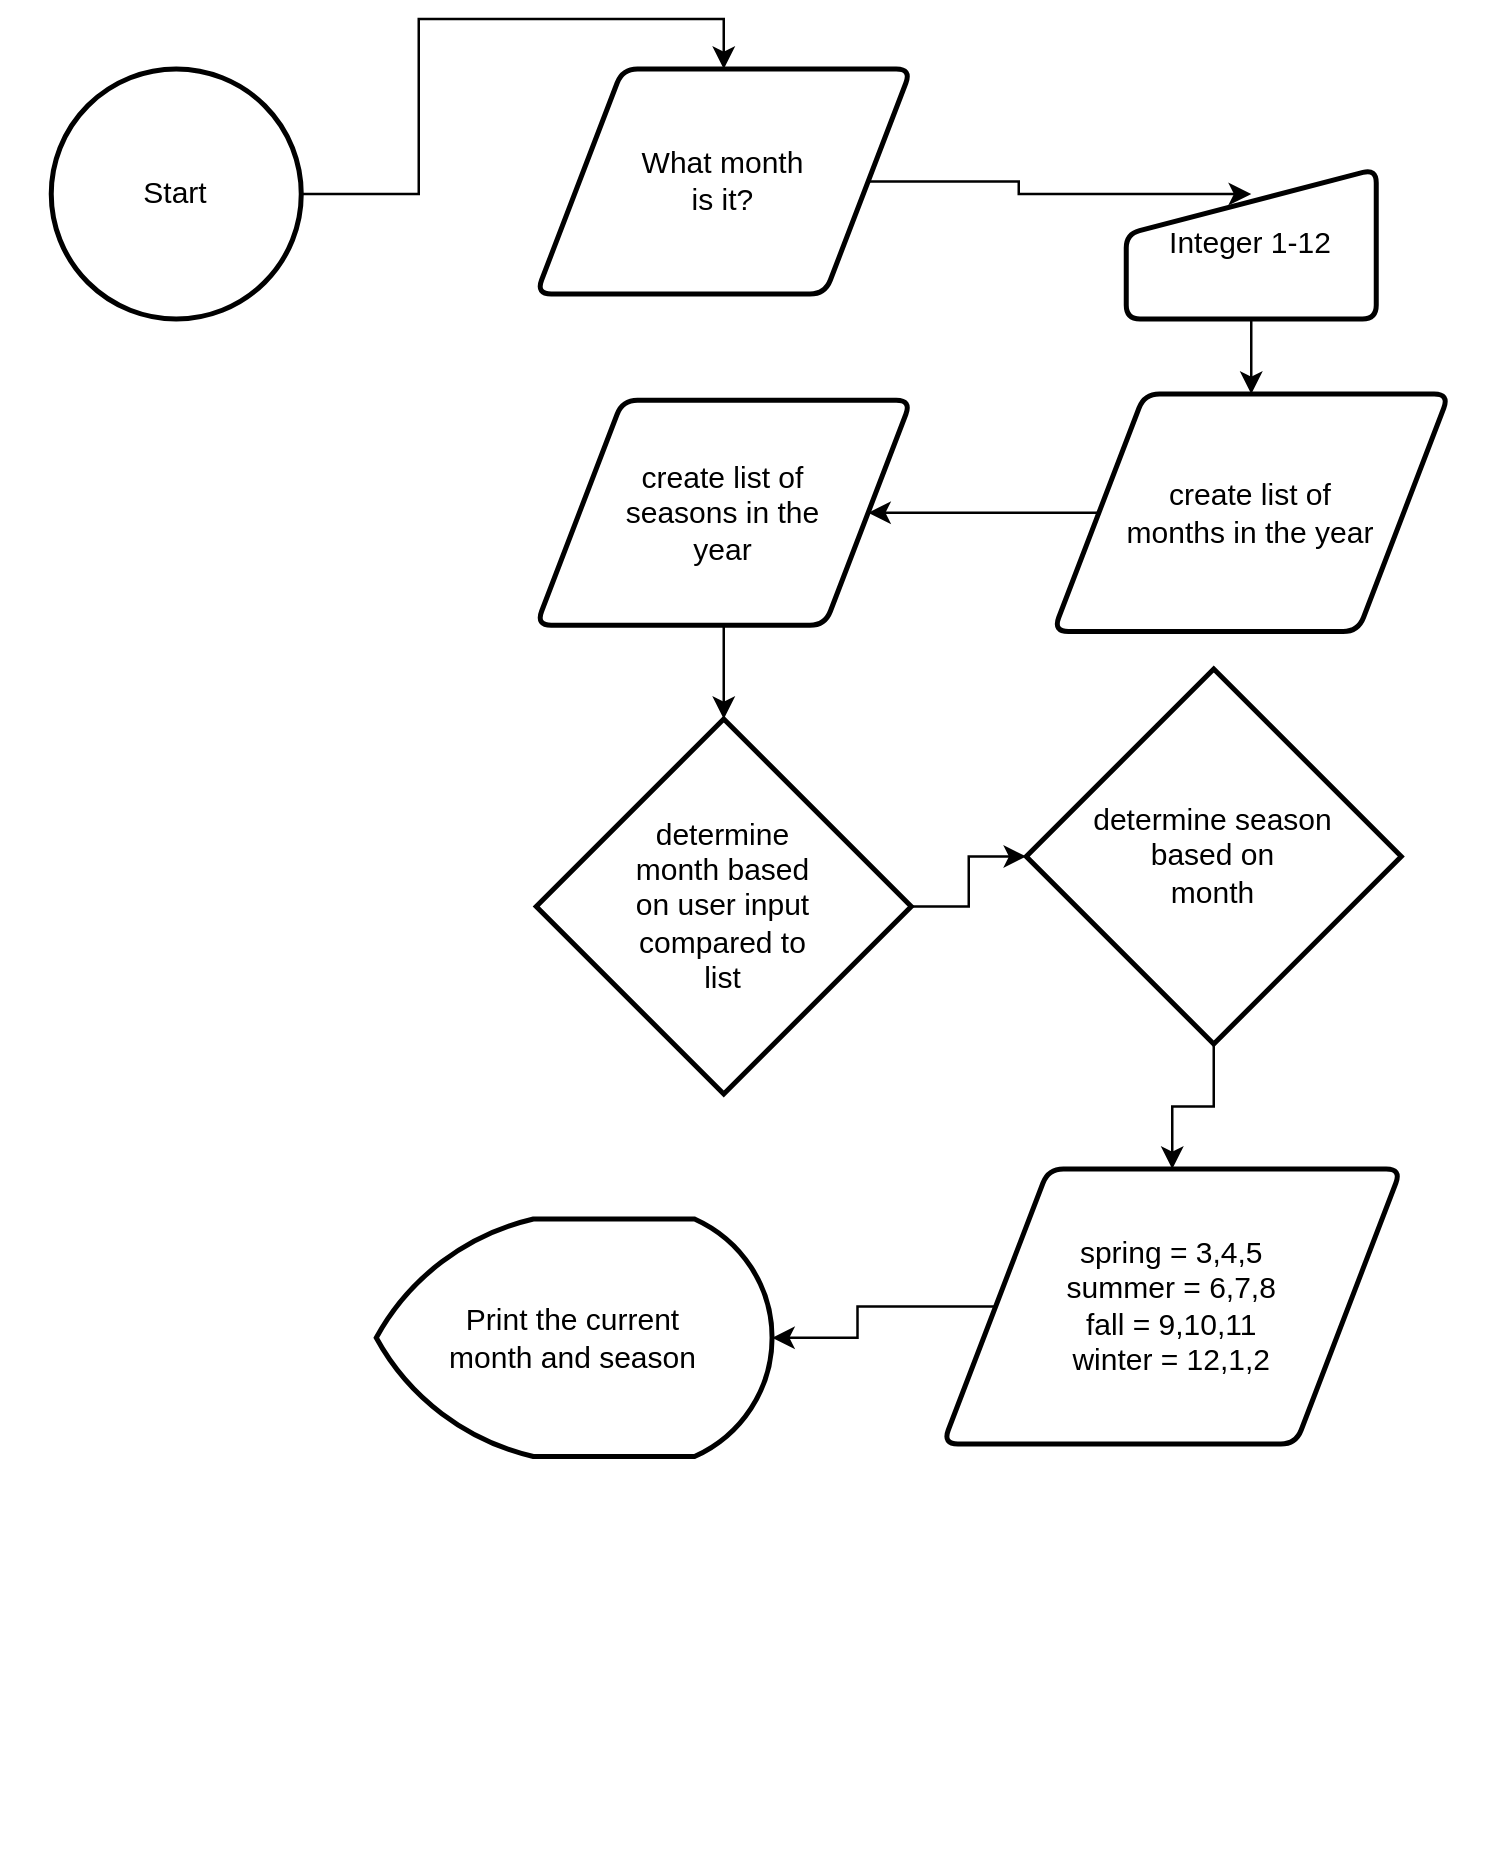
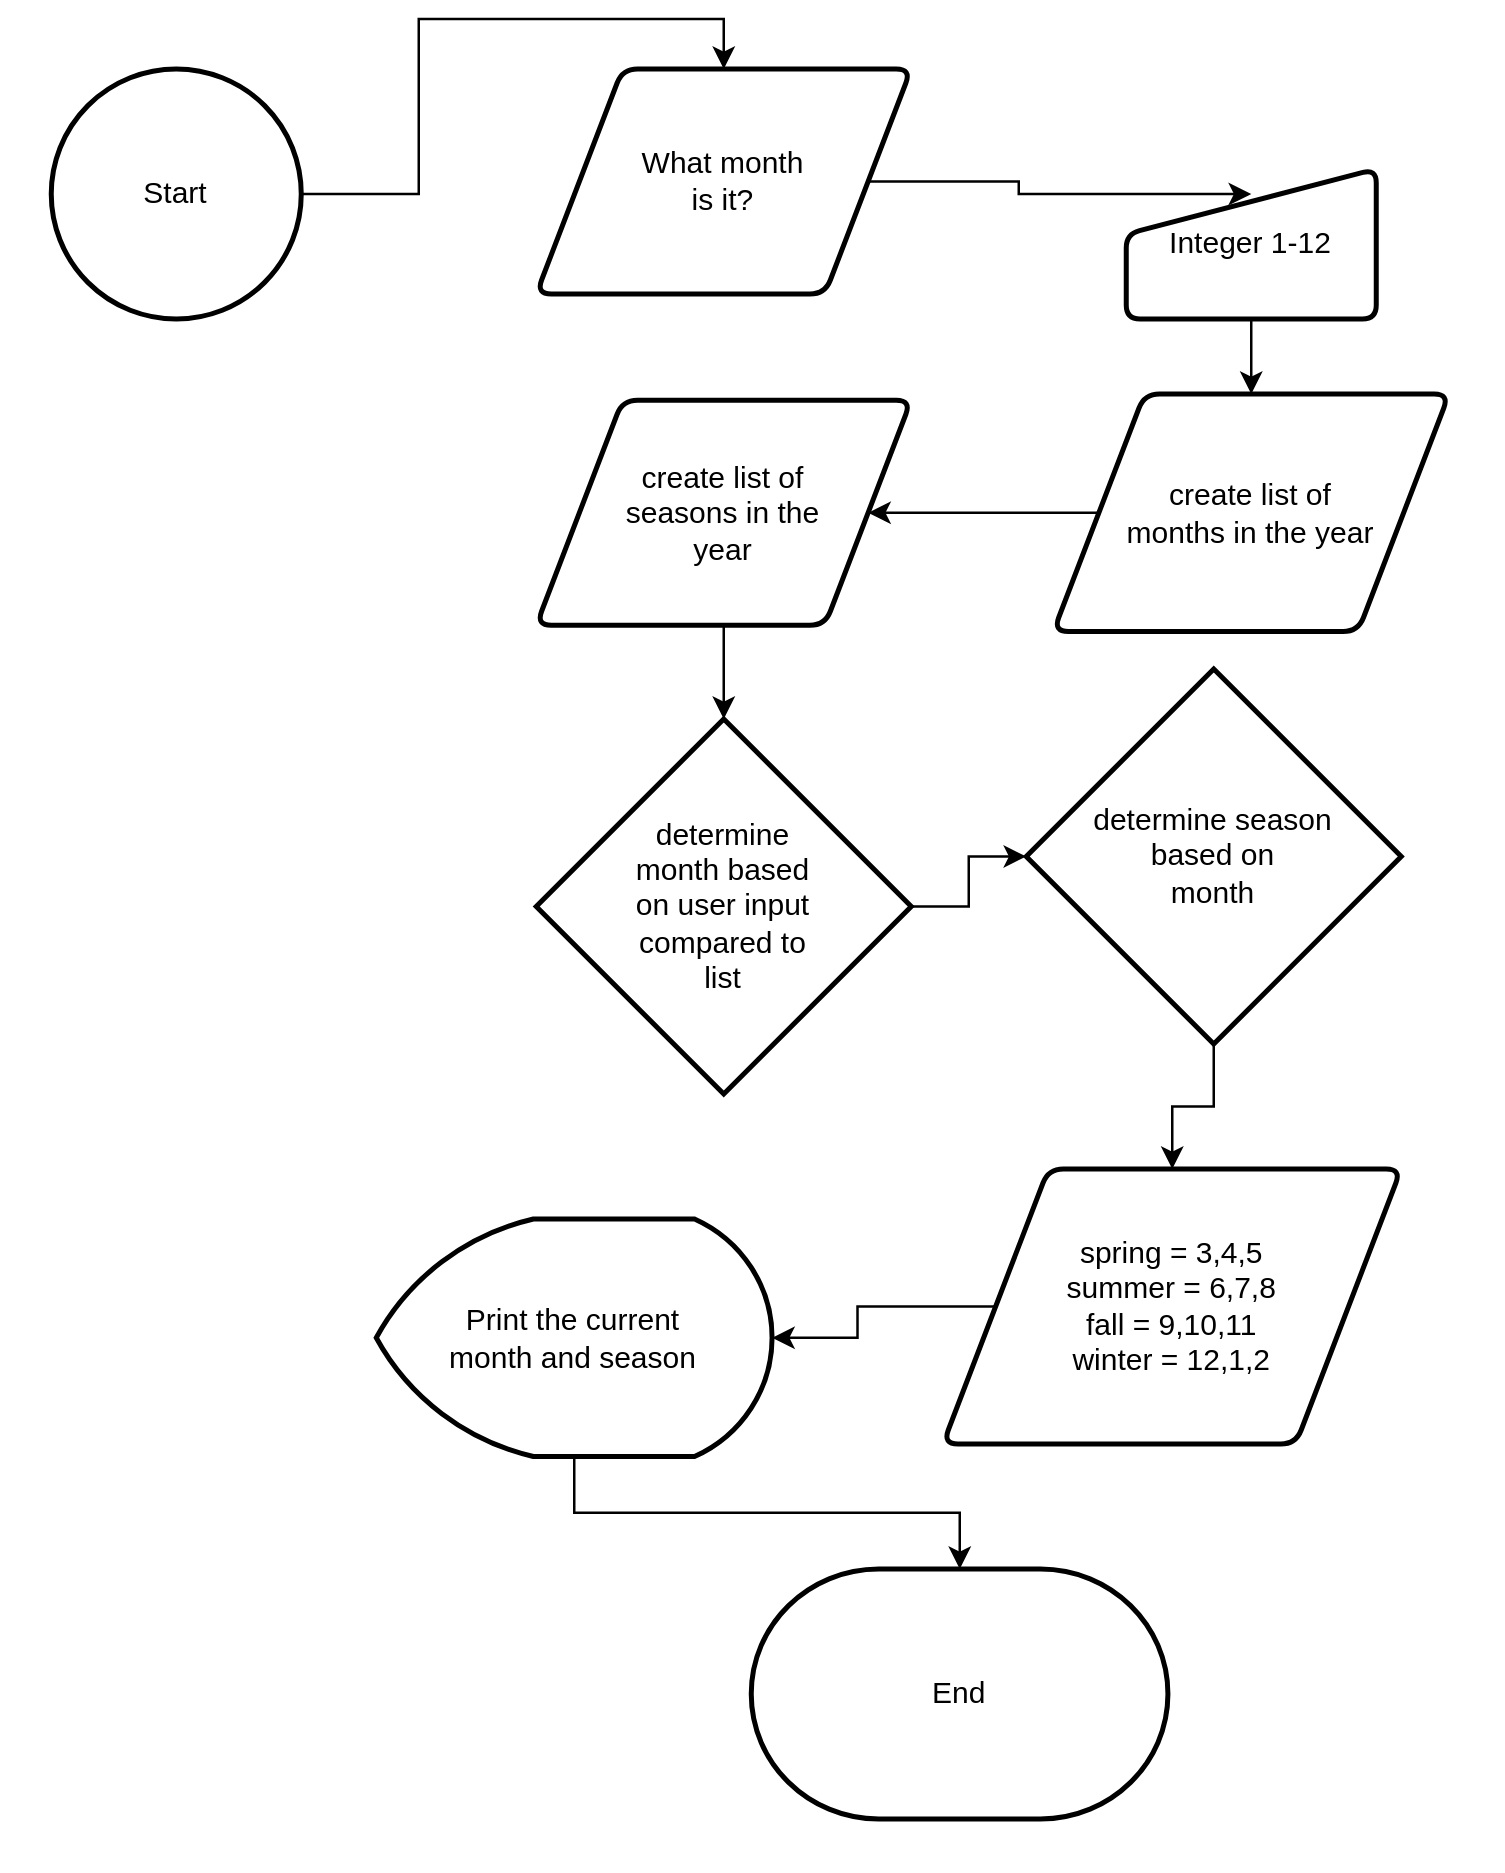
none -> (759, 1513)
none -> (960, 1694)
